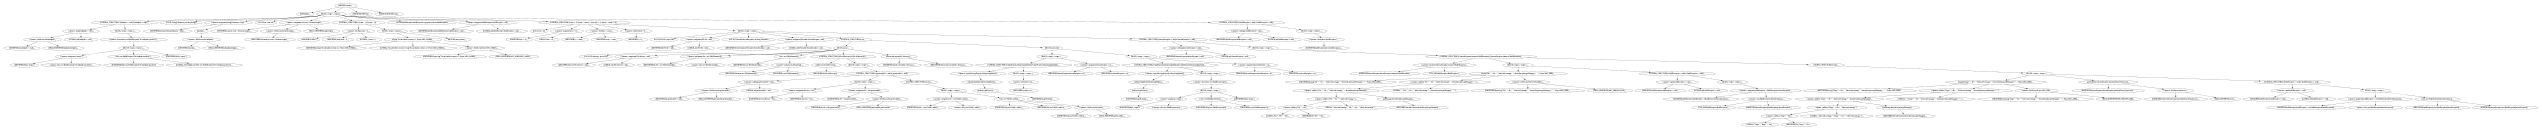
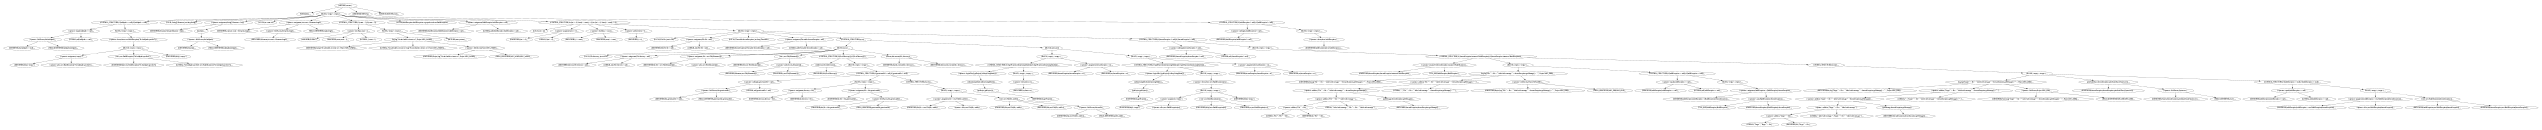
(1282, 40) -> none
